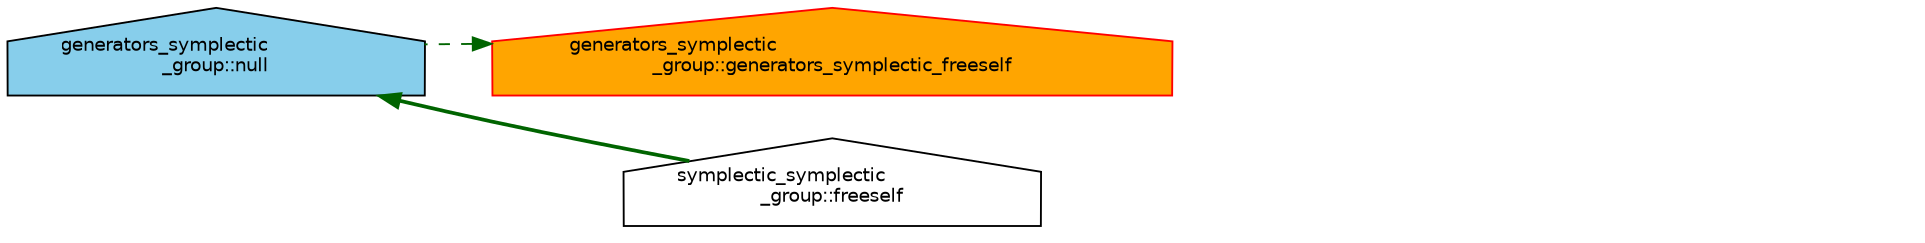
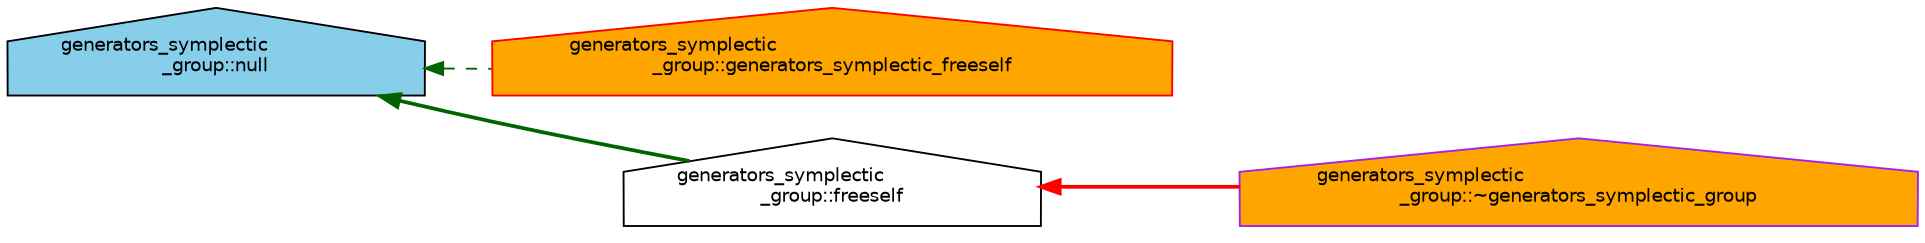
(448, 44) -> (467, 69)
(832, 187) -> (832, 187)
none -> (1579, 187)
